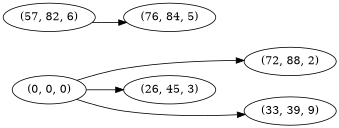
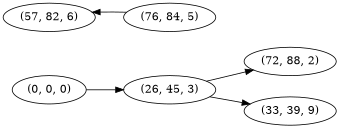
(105, 23) -> (113, 12)
(156, 64) -> (226, 77)
(156, 114) -> (226, 100)
